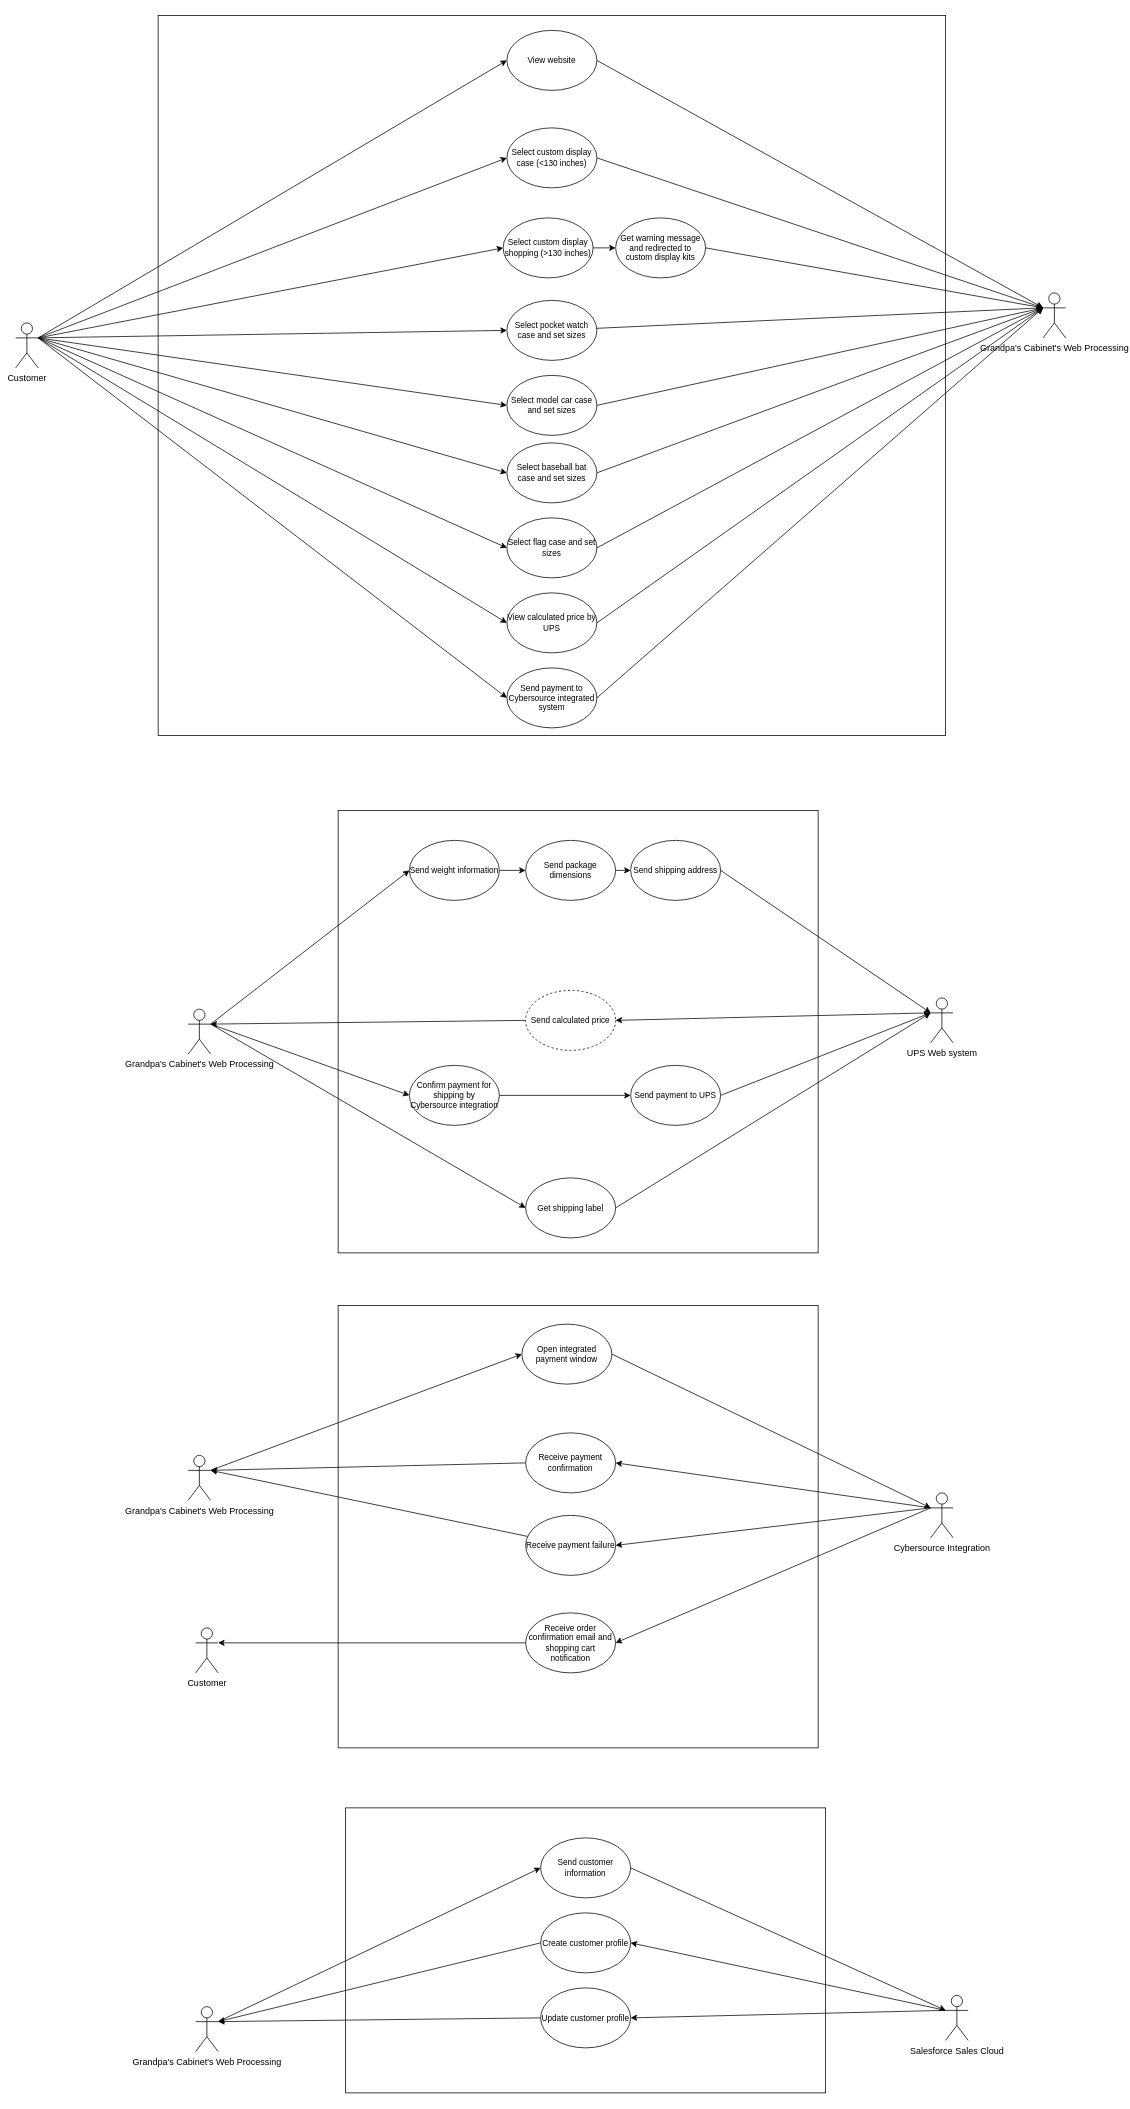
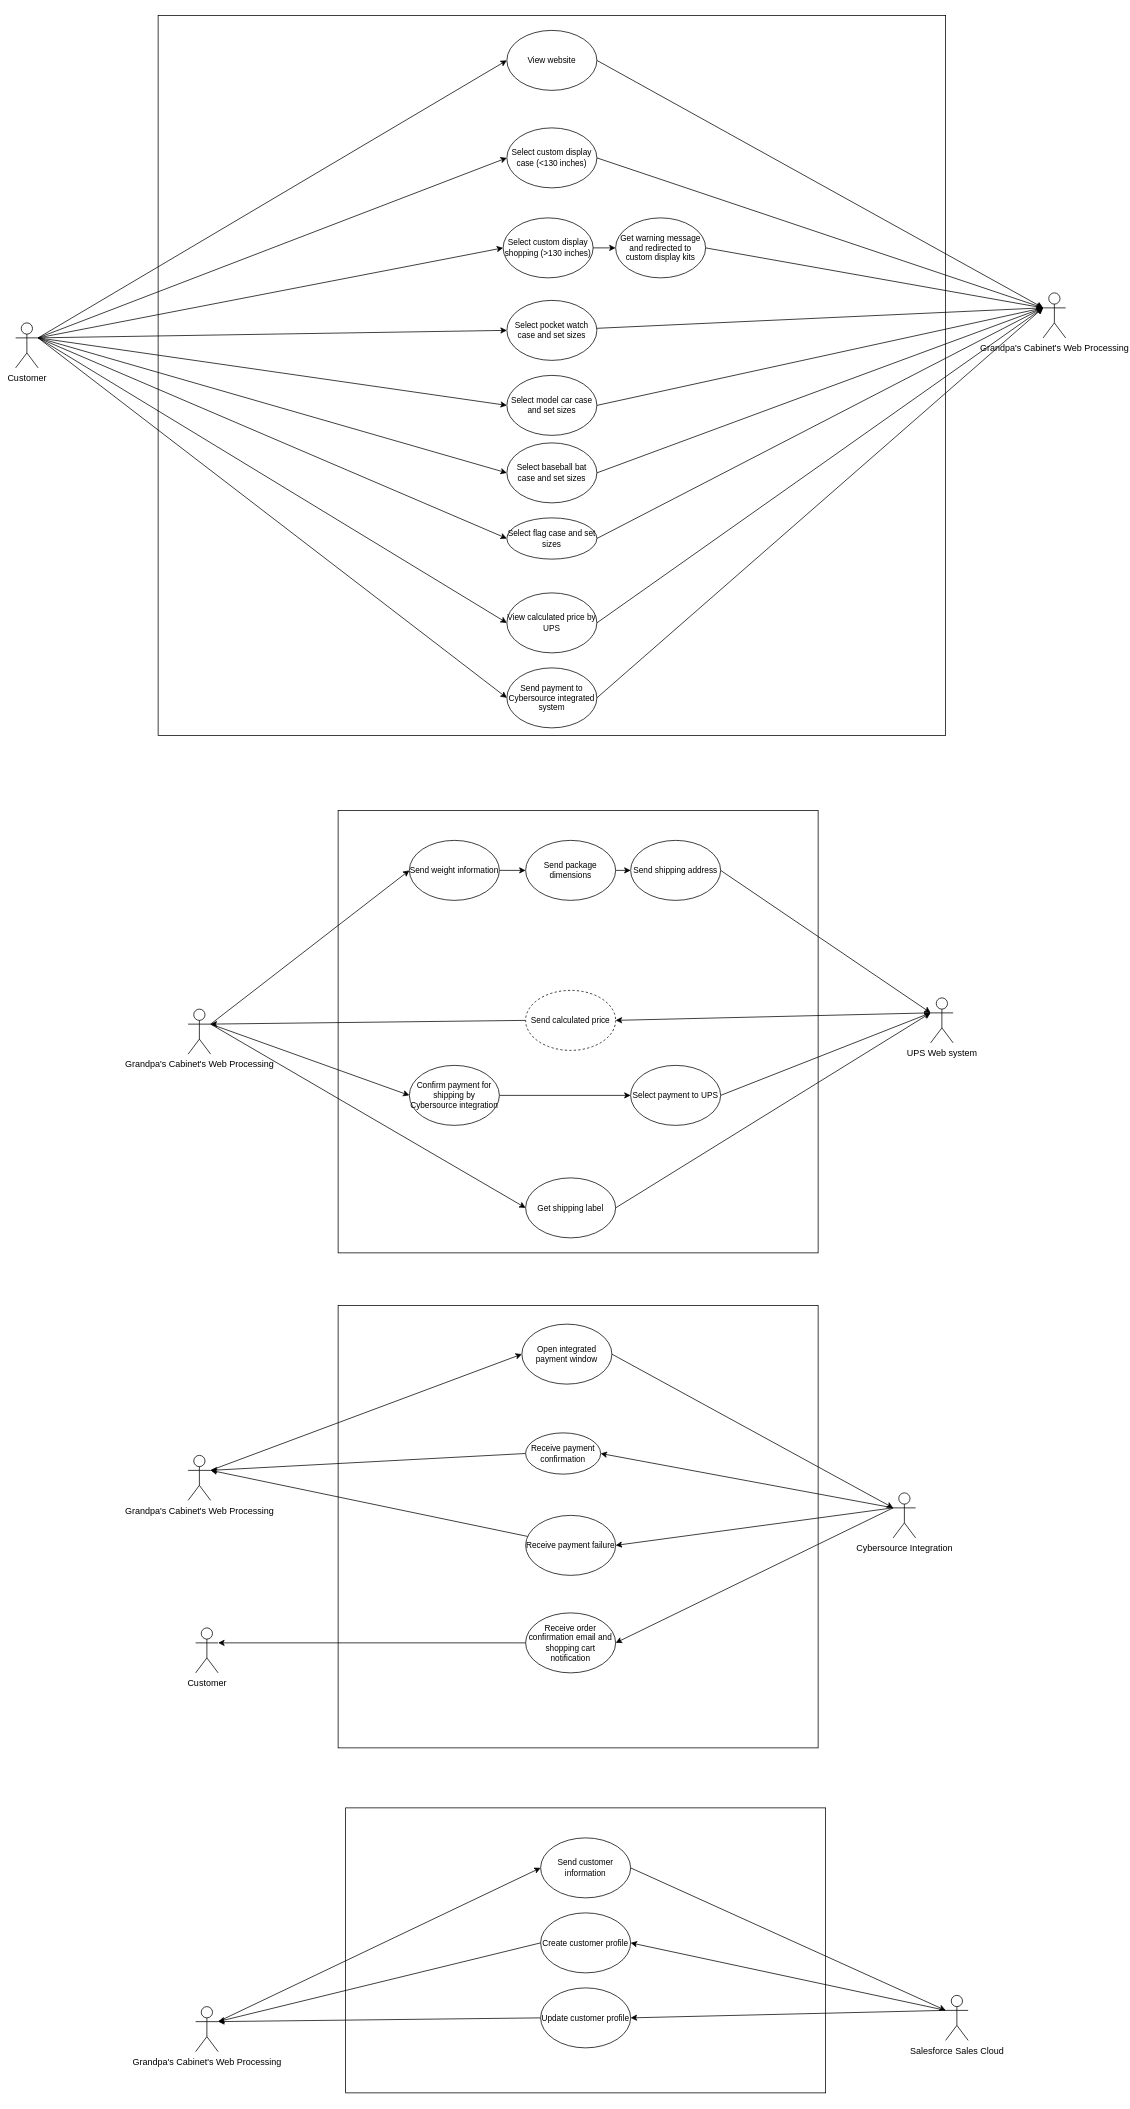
(552, 548) -> (552, 539)
(675, 1095) -> (675, 1095)
(570, 1463) -> (563, 1454)
(942, 1515) -> (904, 1515)
